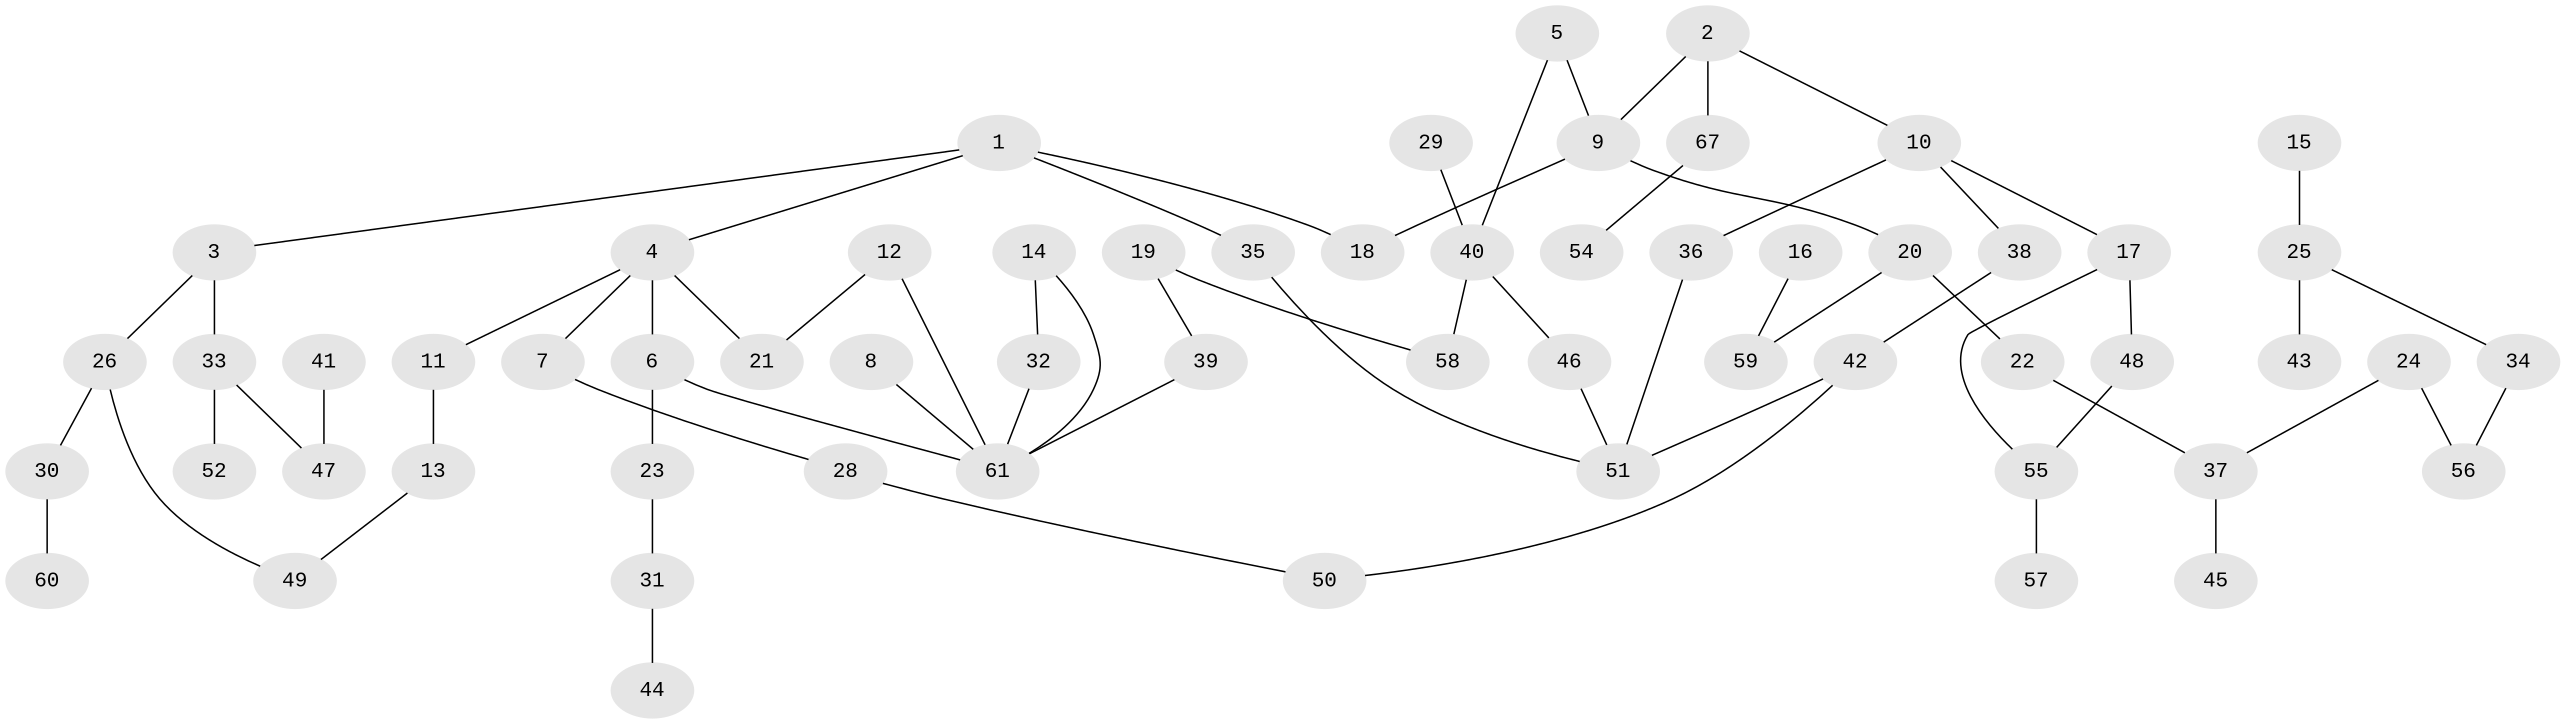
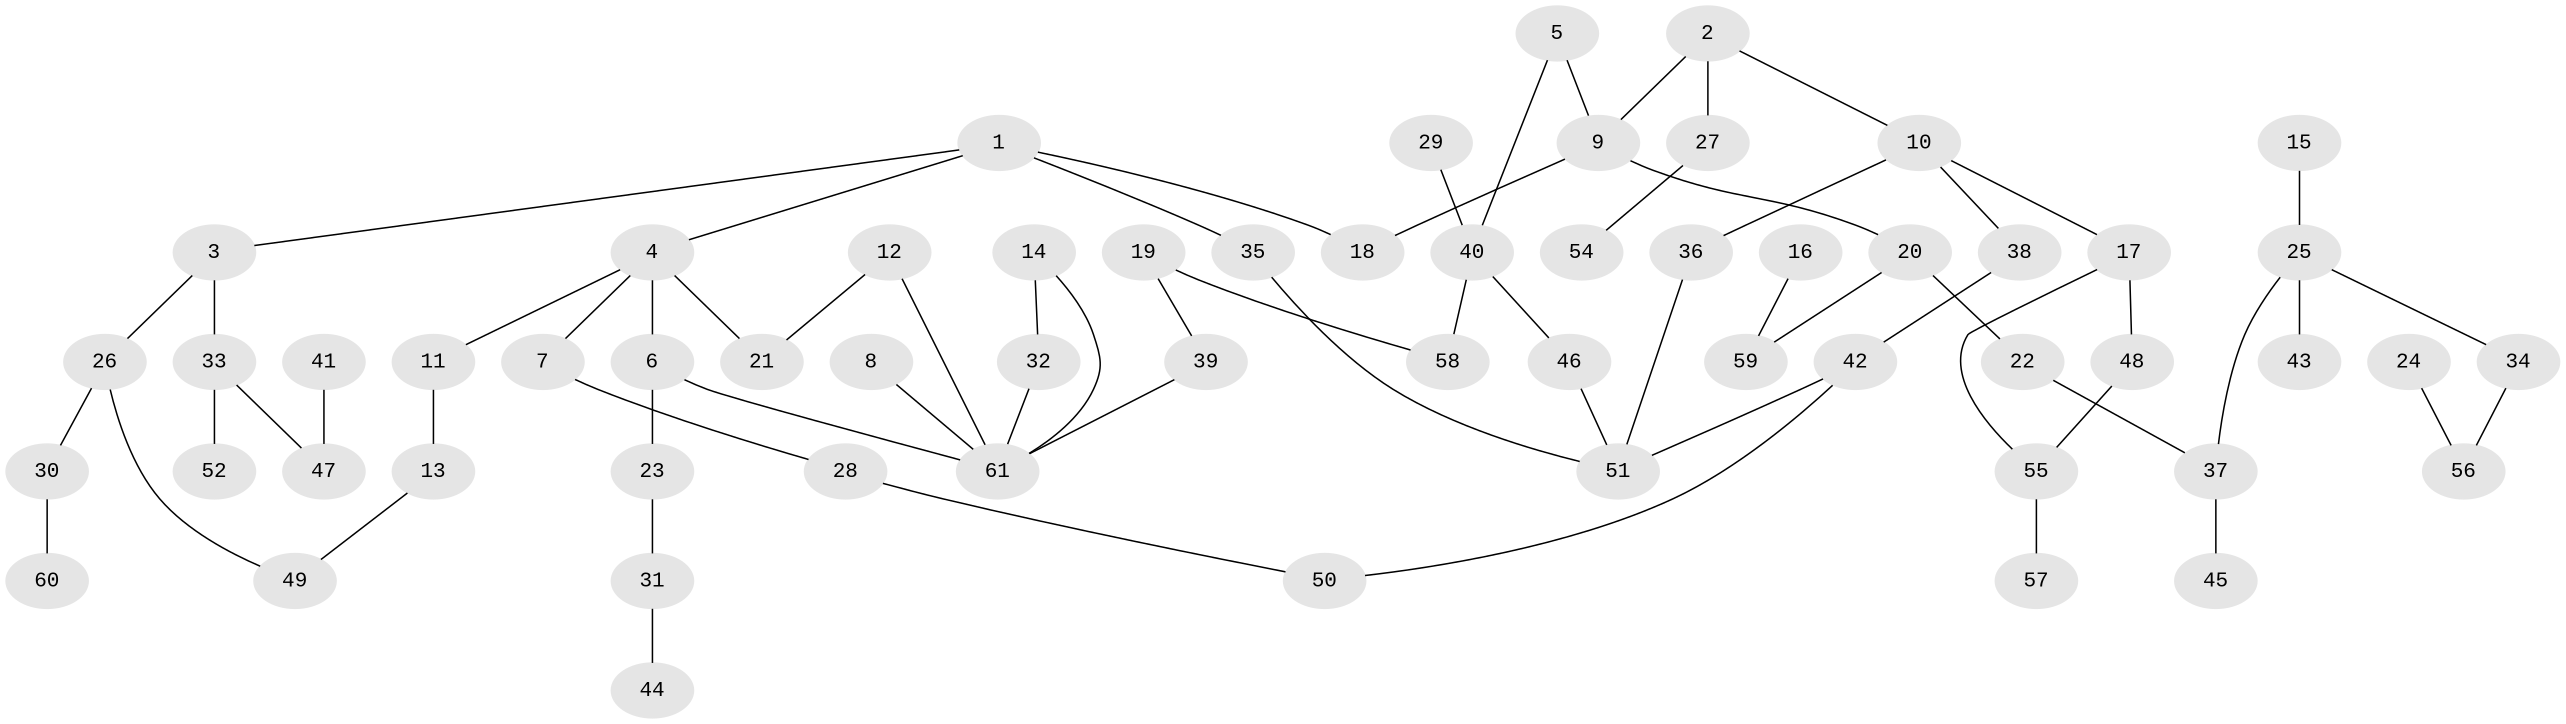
(1708, 143) -> (1708, 143)
(2313, 417) -> (2237, 356)
